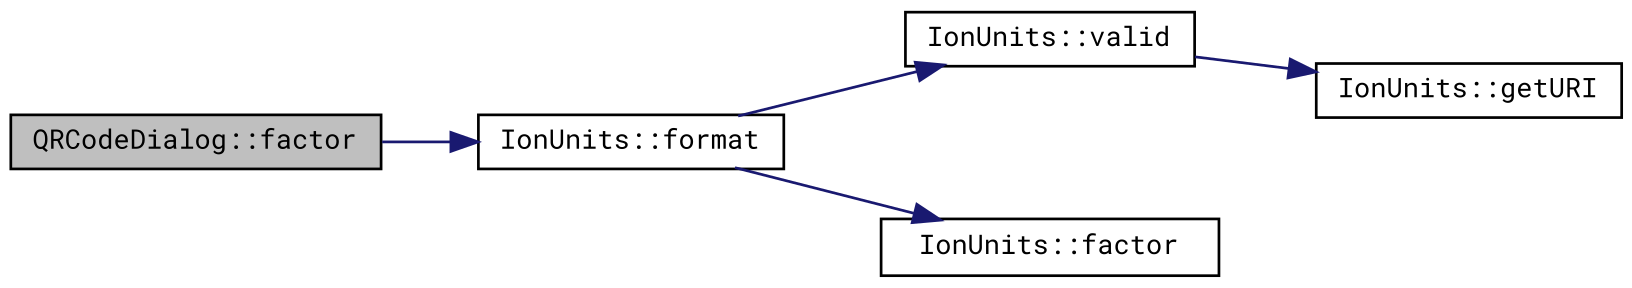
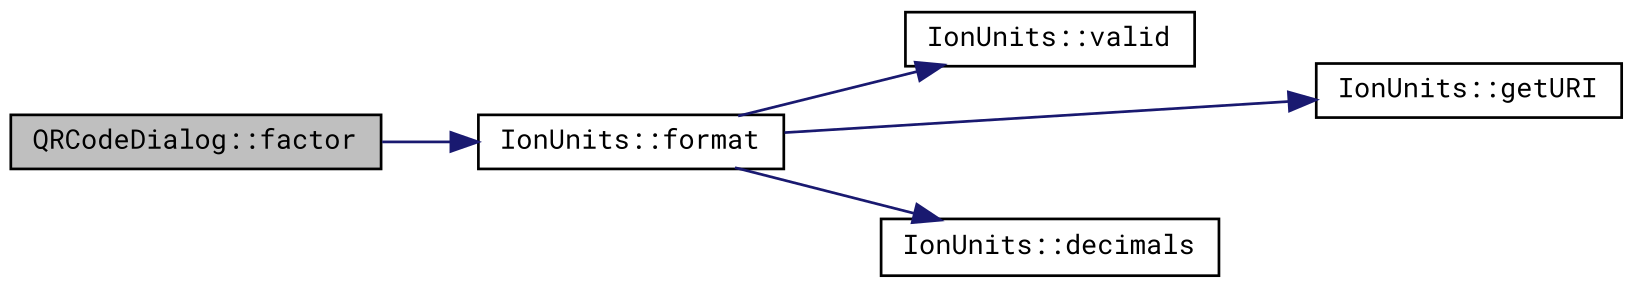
(1242, 63) -> (1037, 117)
(1050, 247) -> (1050, 247)
